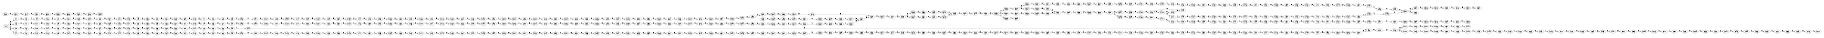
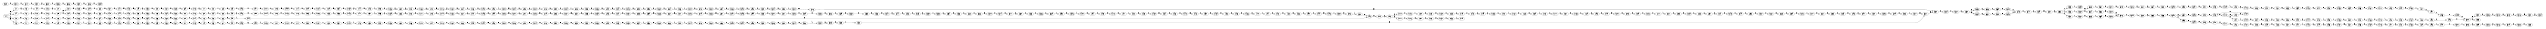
none -> (1822, 14)
(63, 19) -> (63, 12)
